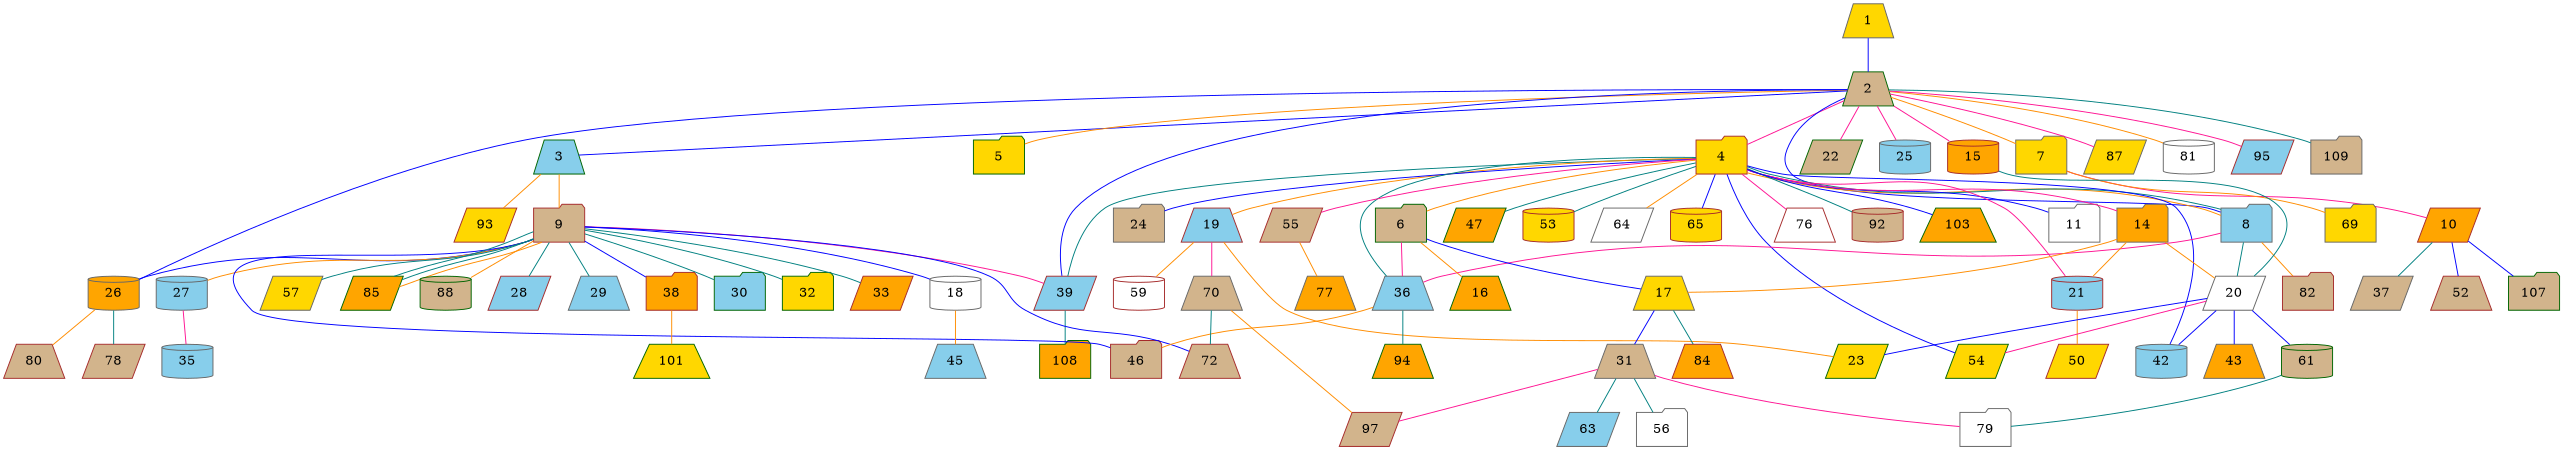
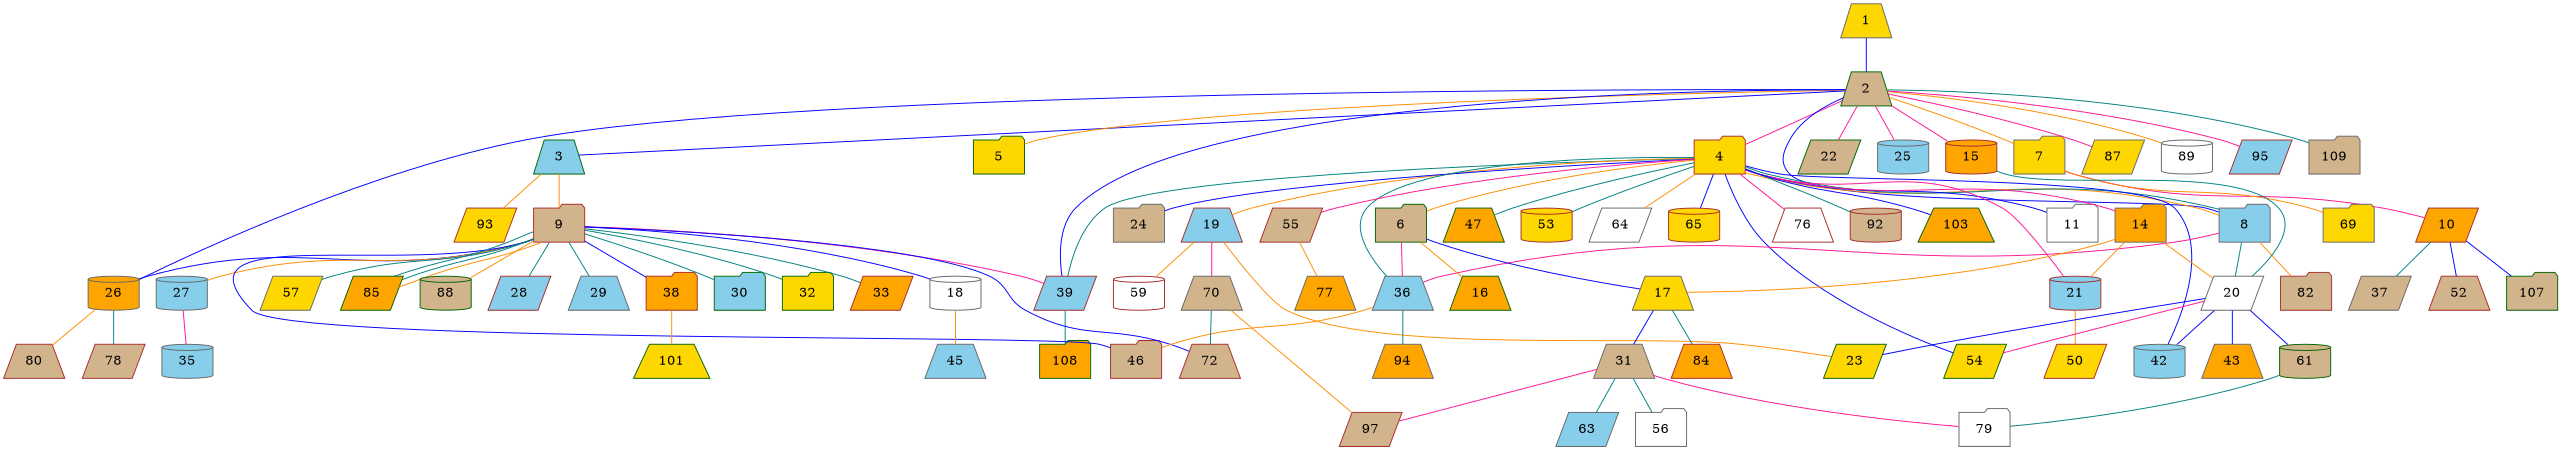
(2189, 157) -> (2187, 157)
(1475, 225) -> (1474, 225)
(1403, 361) -> (1403, 361)
